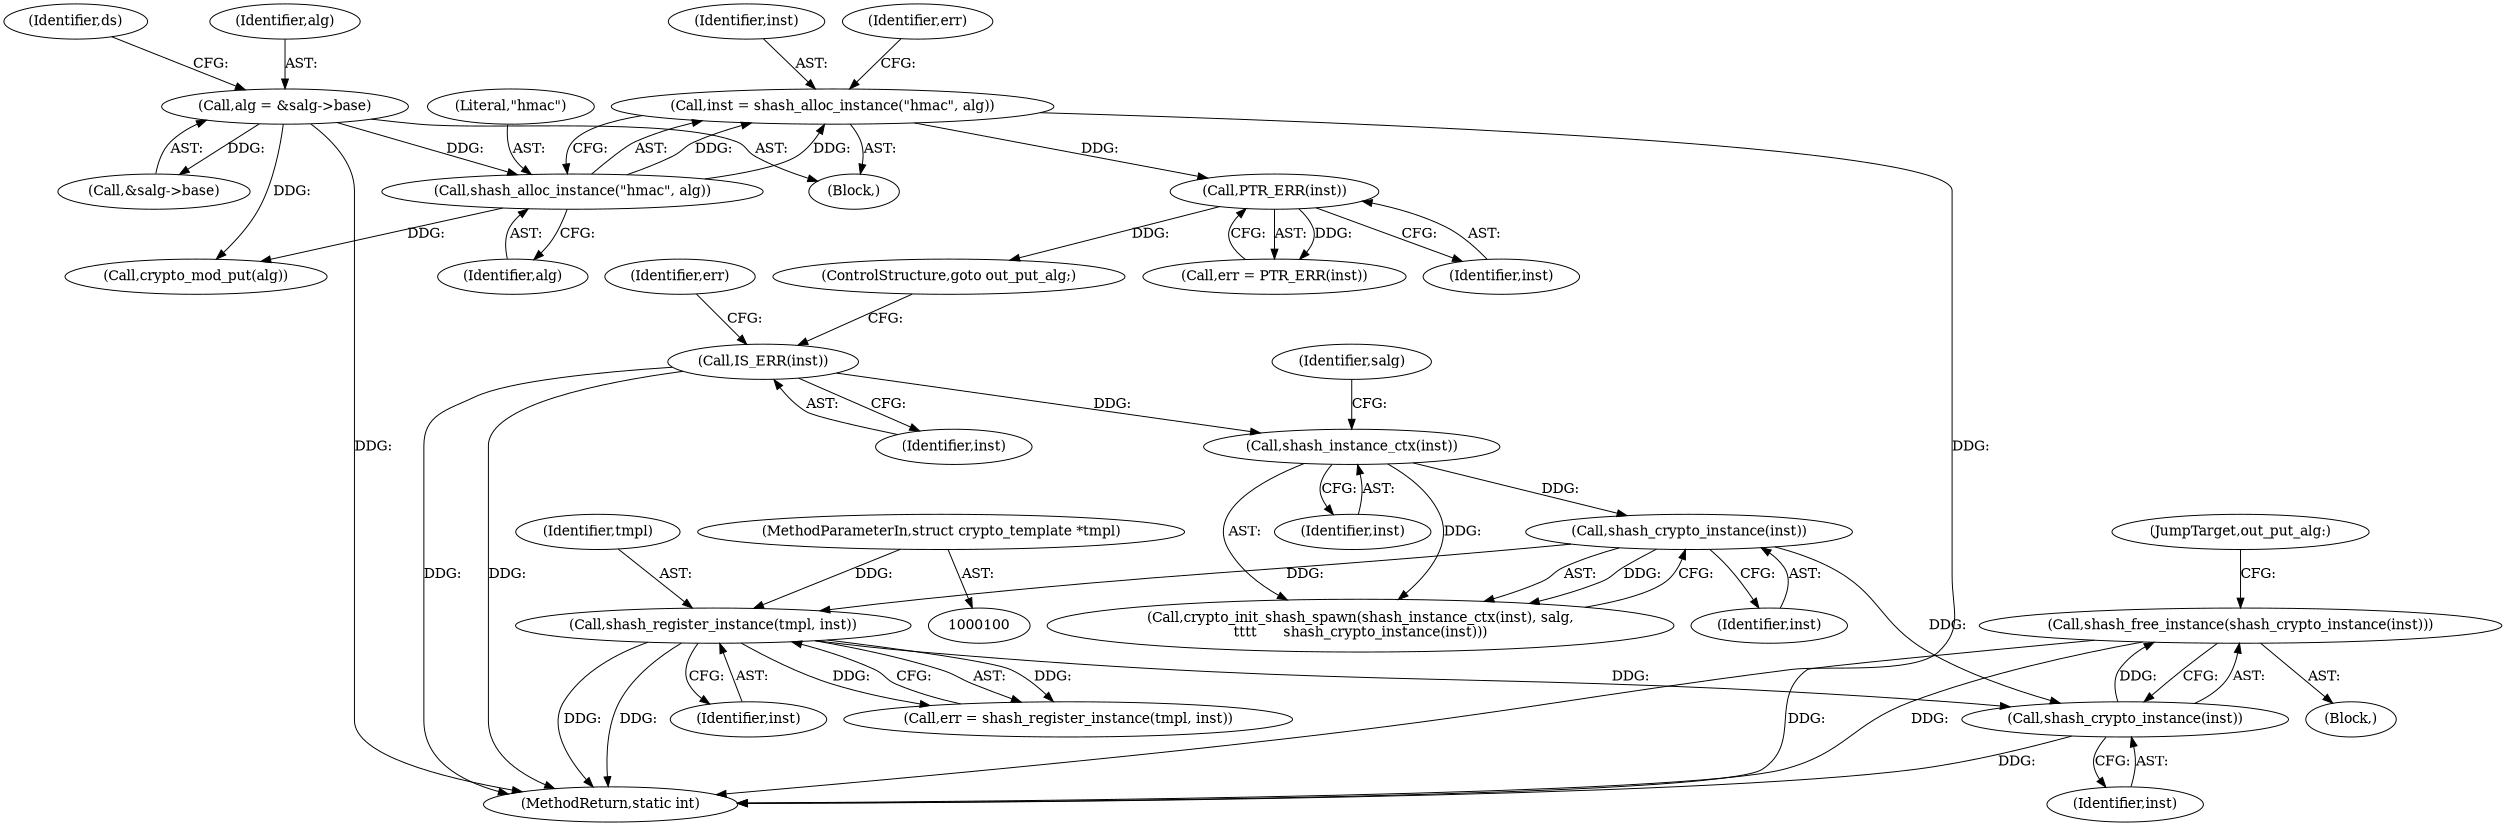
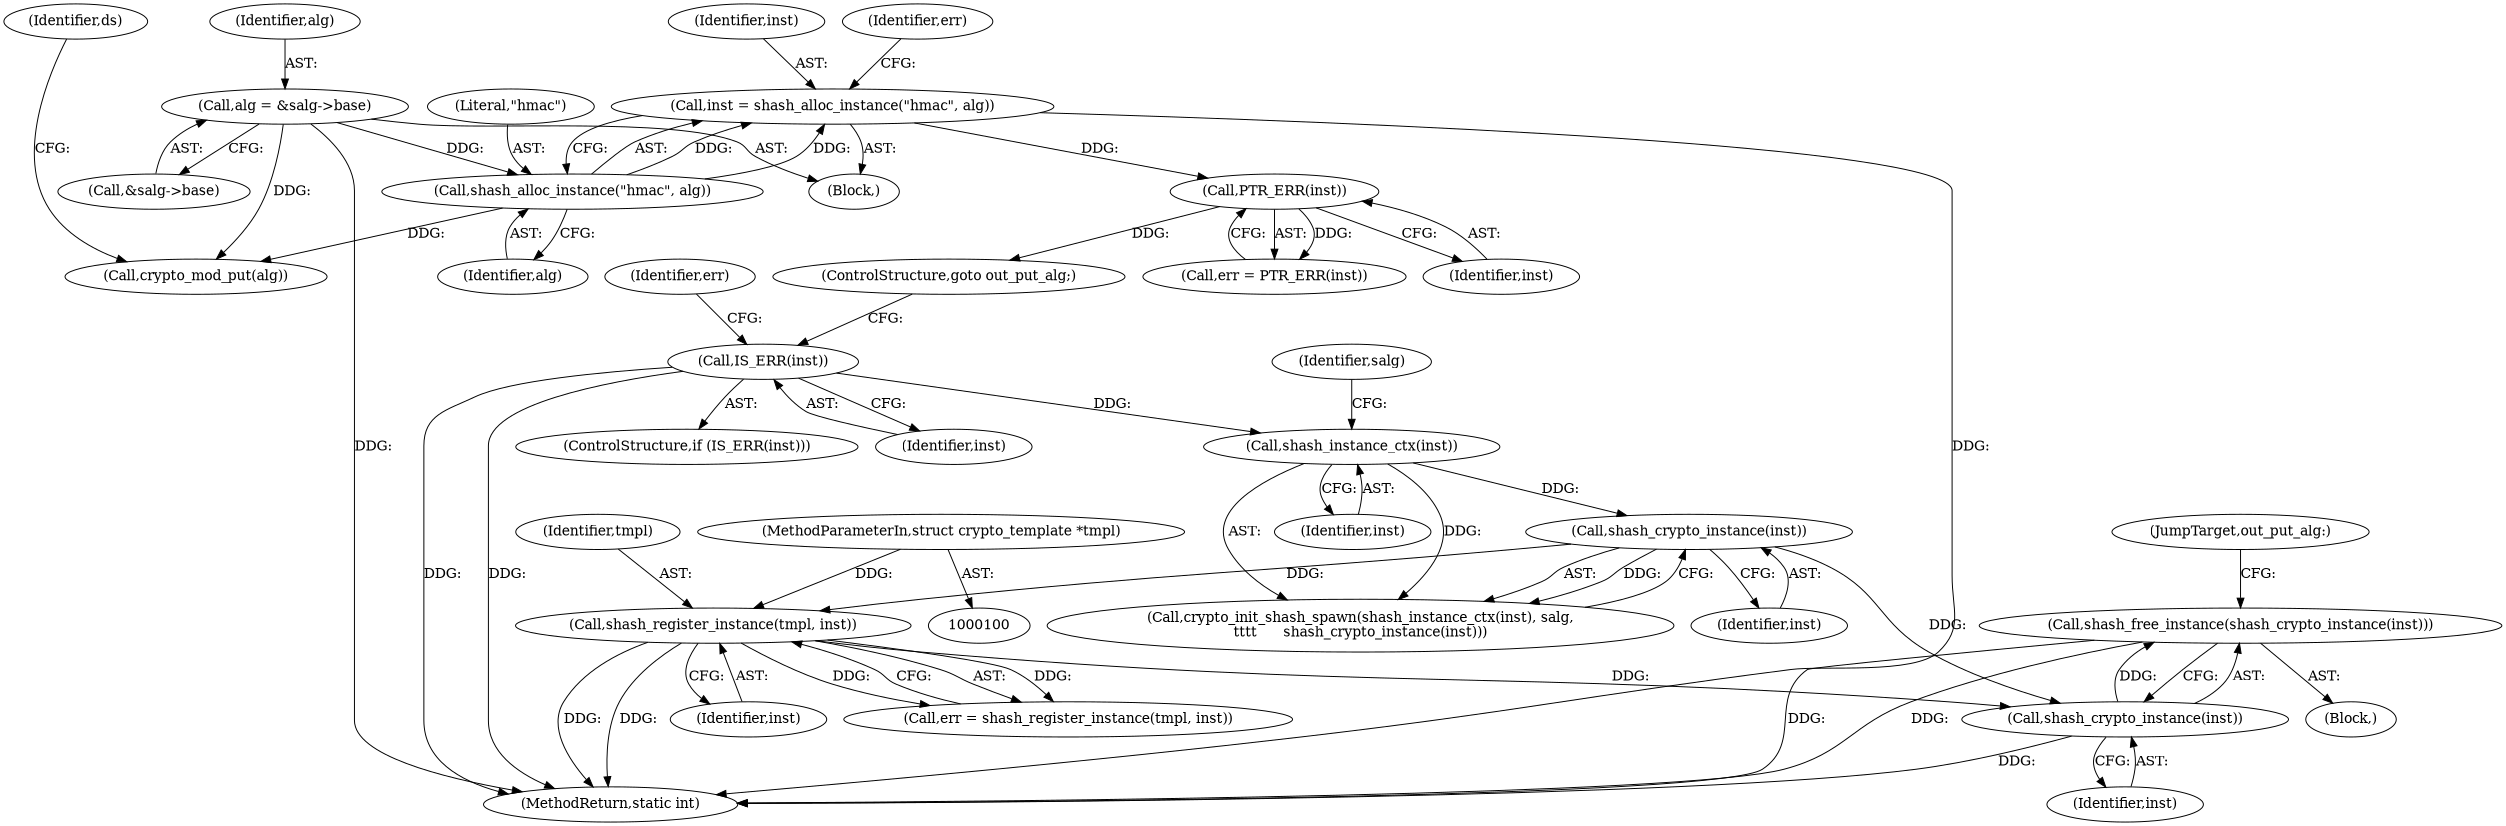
(174, 61) -> (35, 165)
(248, 149) -> (248, 149)
none -> (687, 447)
